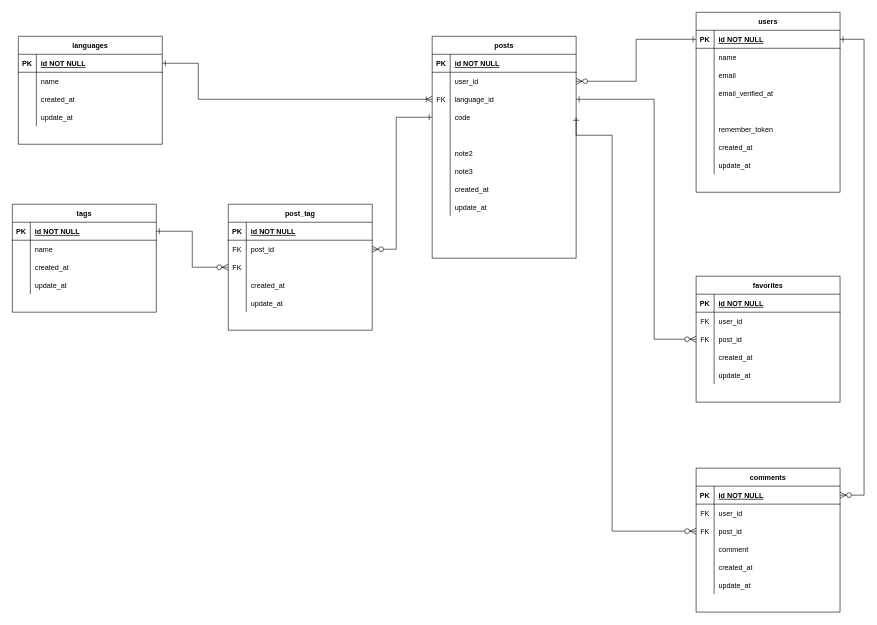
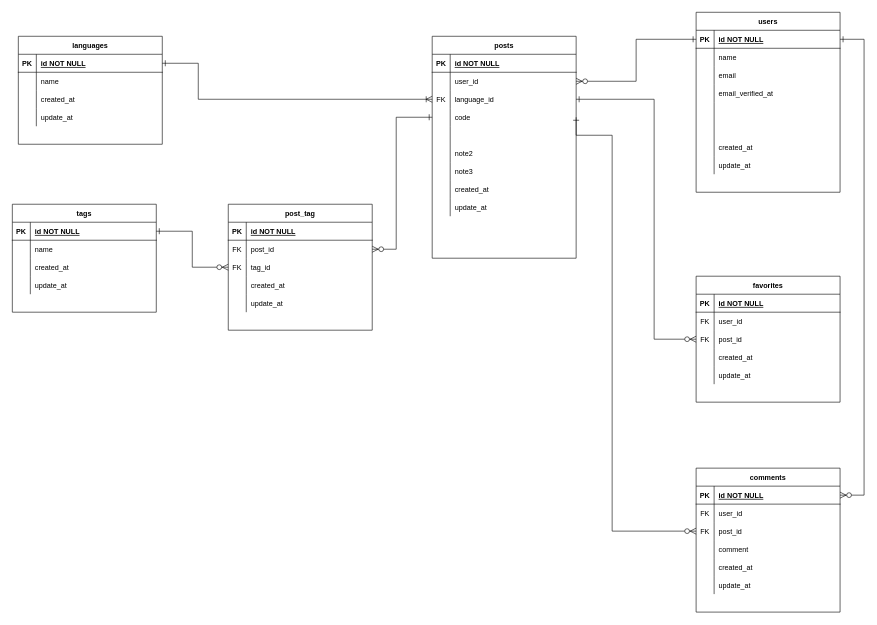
(777, 129) -> none
none -> (309, 267)
